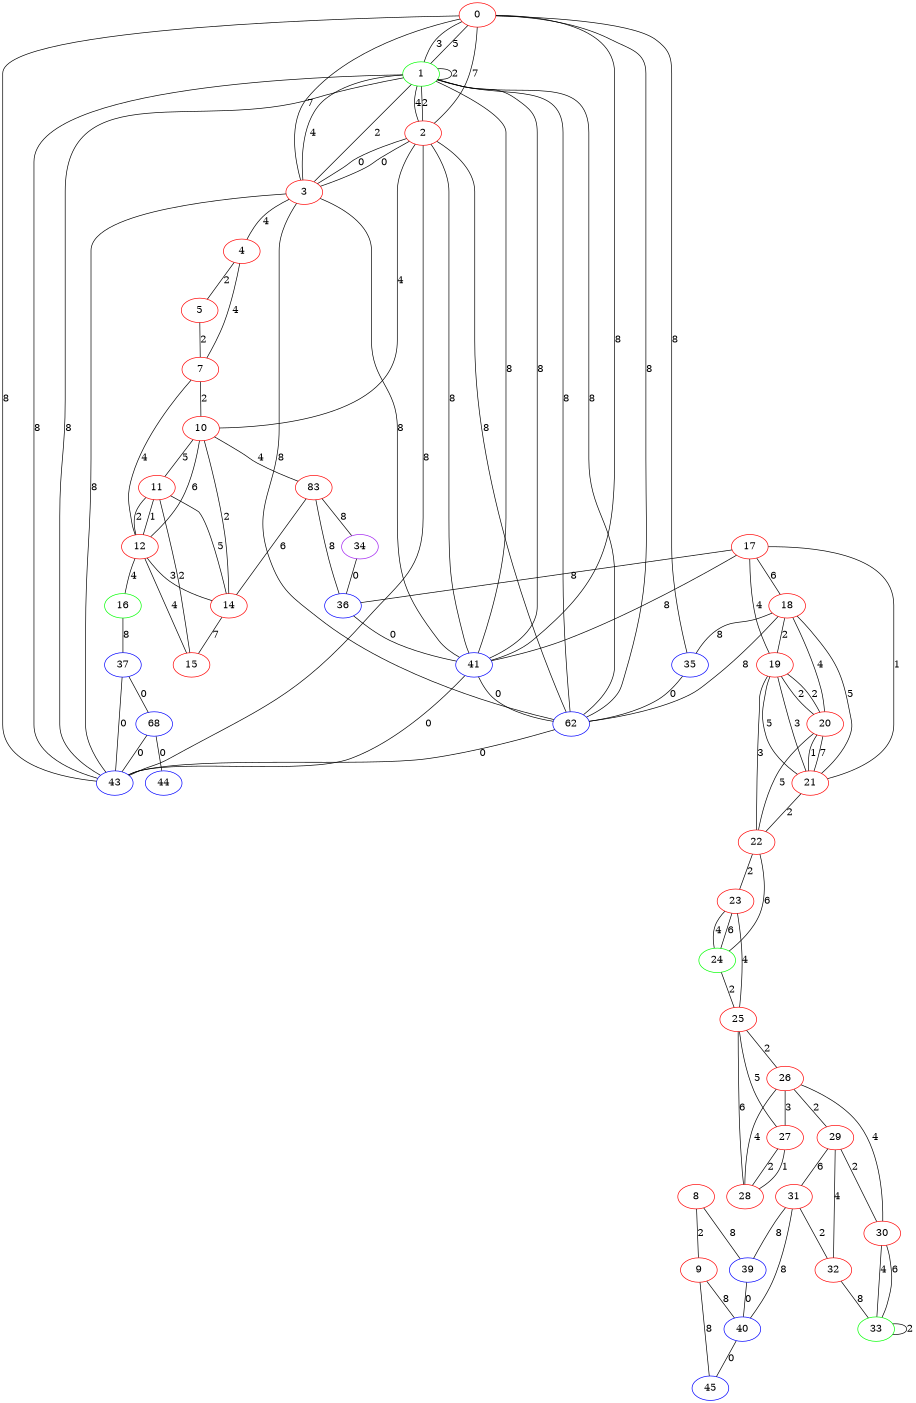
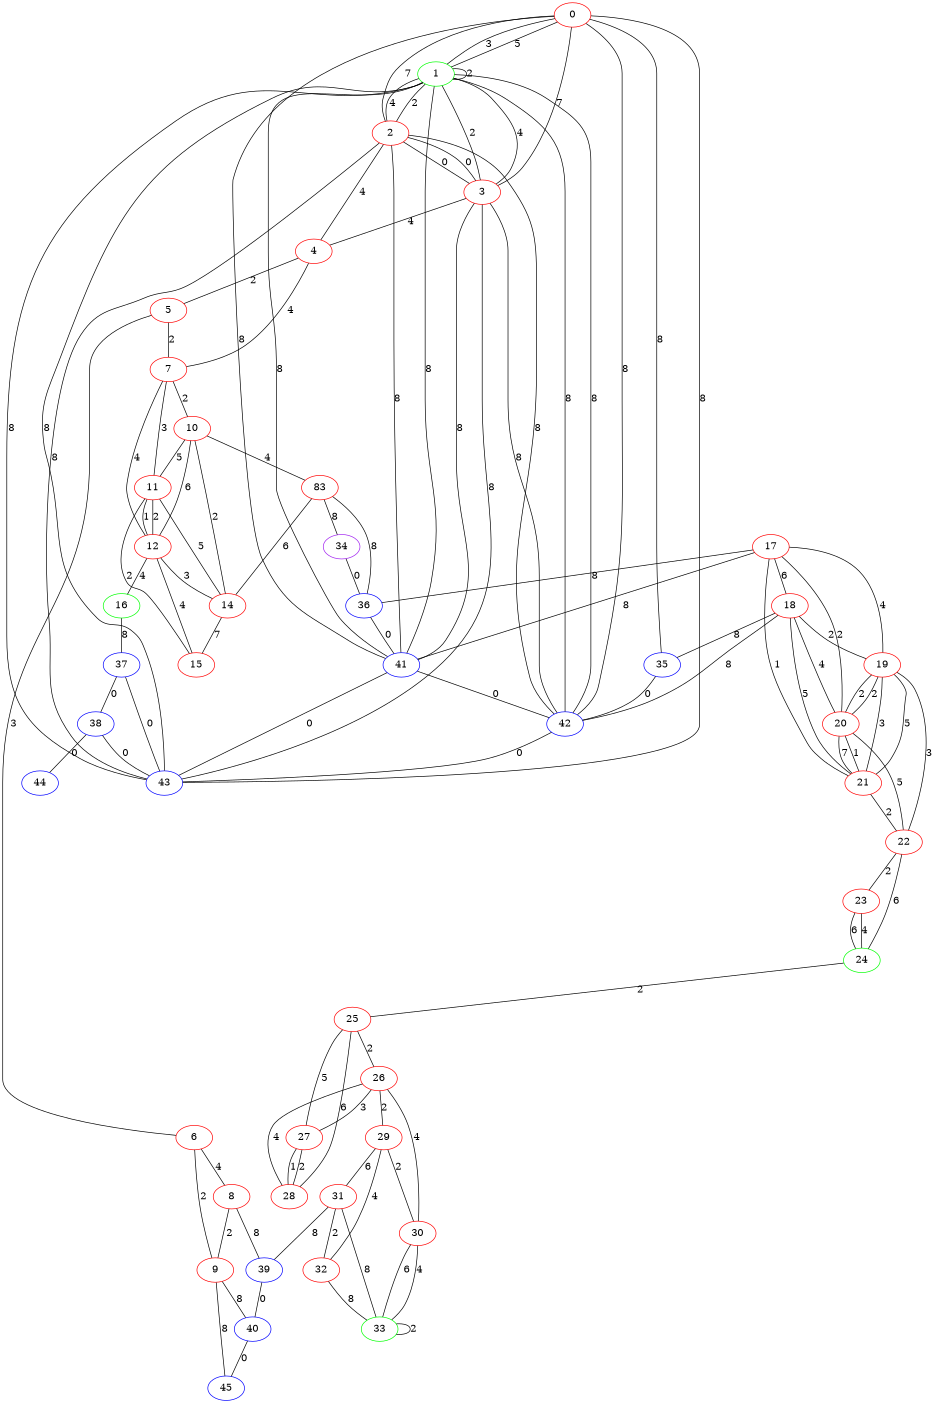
(396, 349) -> (352, 192)
none -> (159, 428)
none -> (833, 626)
(154, 724) -> (96, 724)
(571, 724) -> (565, 724)
(742, 960) -> none
none -> (194, 1138)
(778, 1266) -> (359, 1263)
